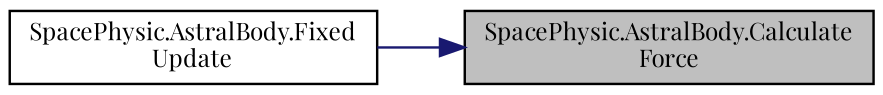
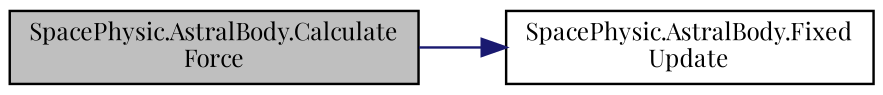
(409, 47) -> (450, 47)
